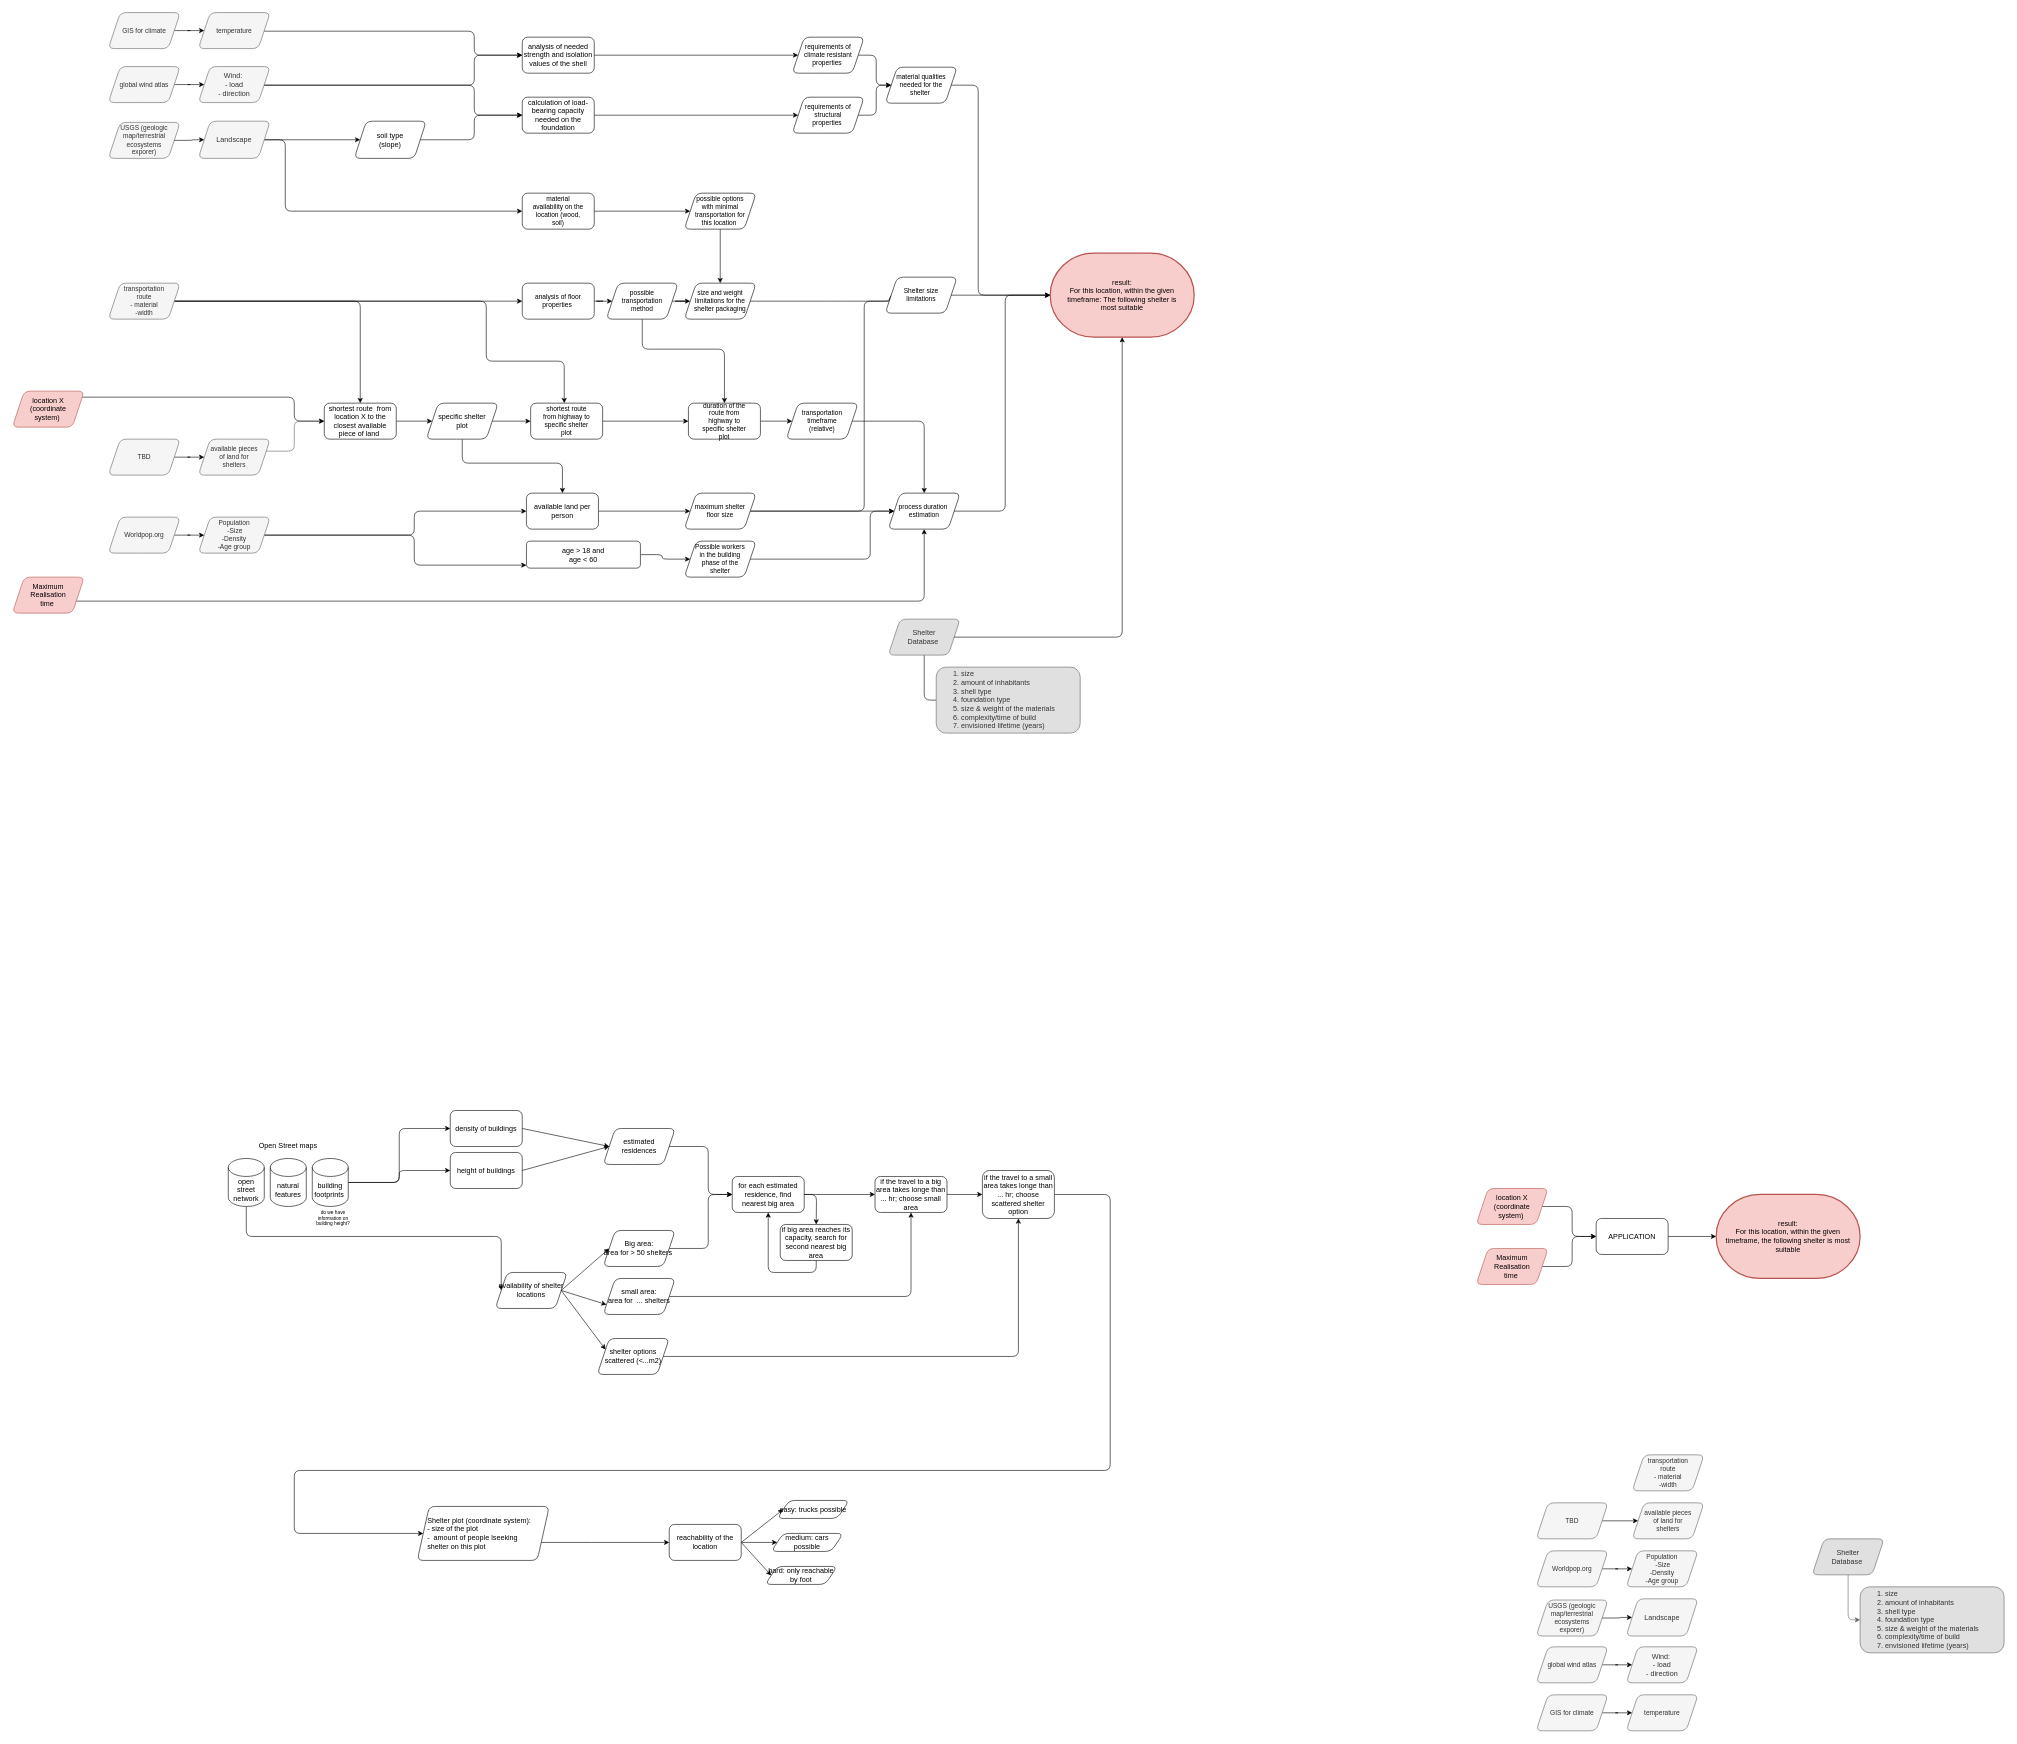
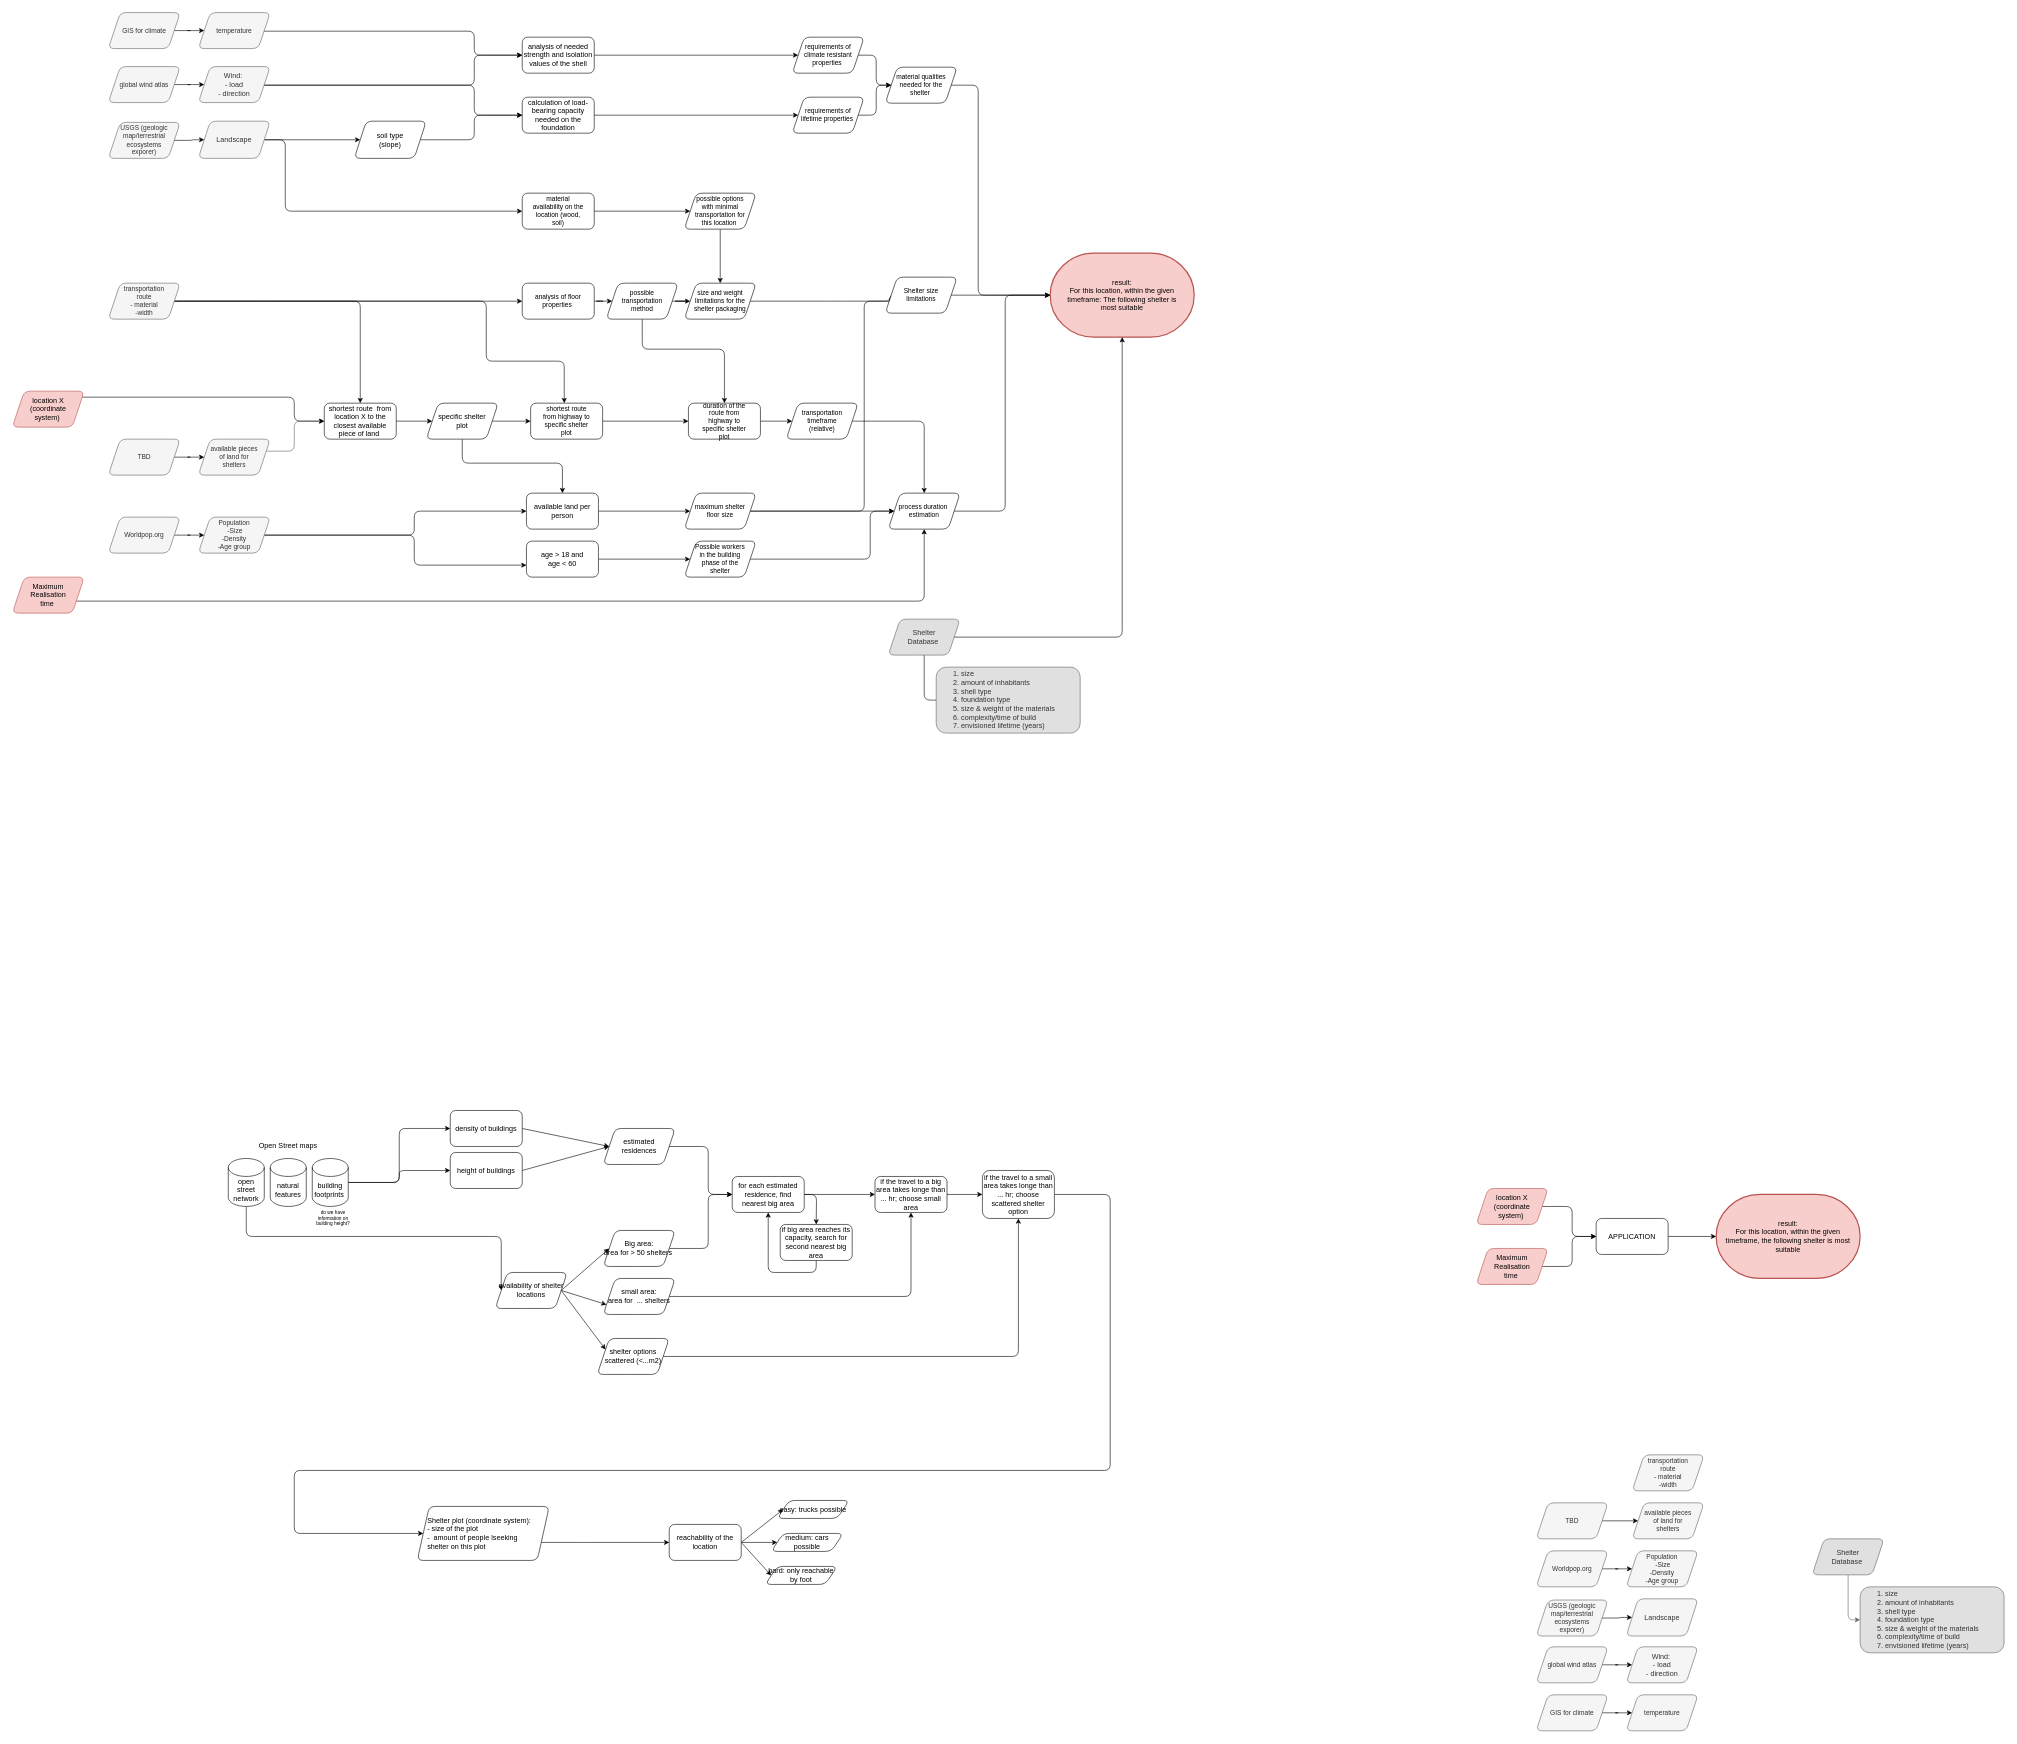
(828, 115) -> (828, 115)
(584, 554) -> (563, 559)
